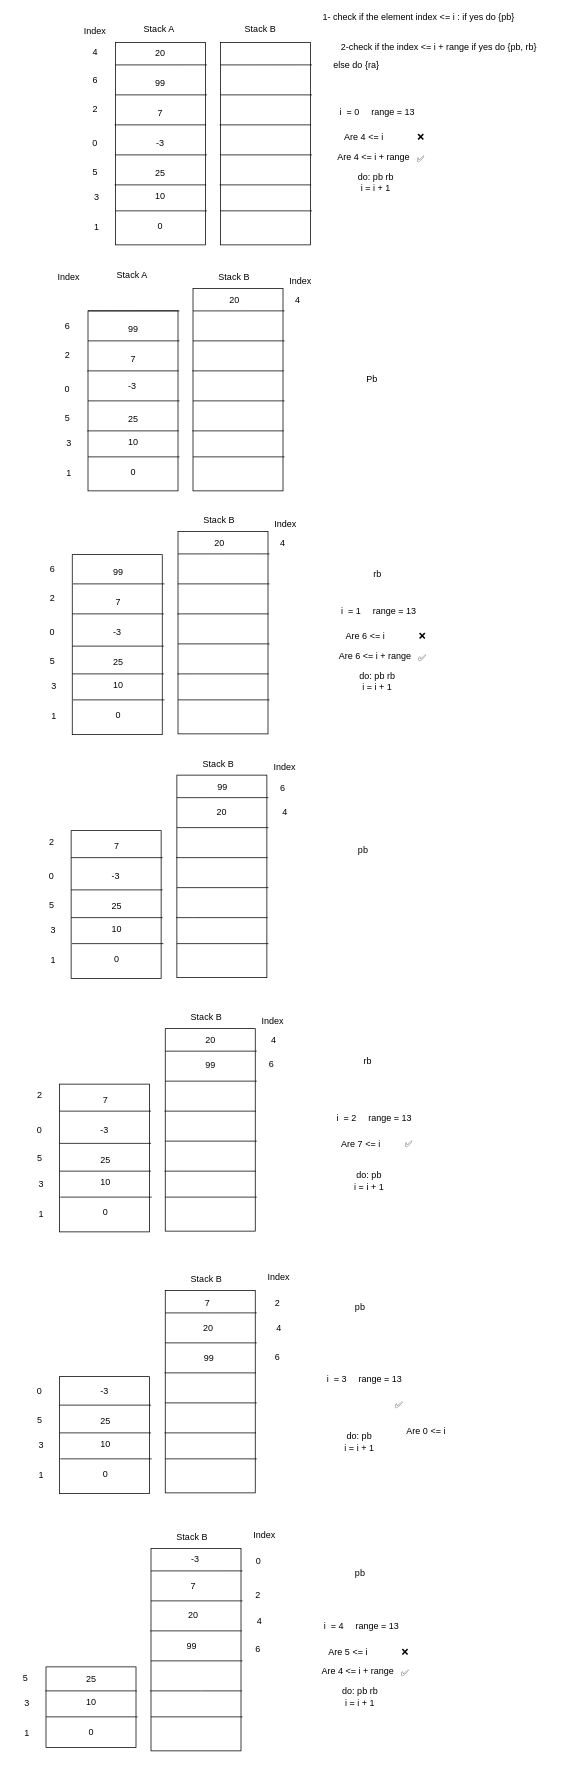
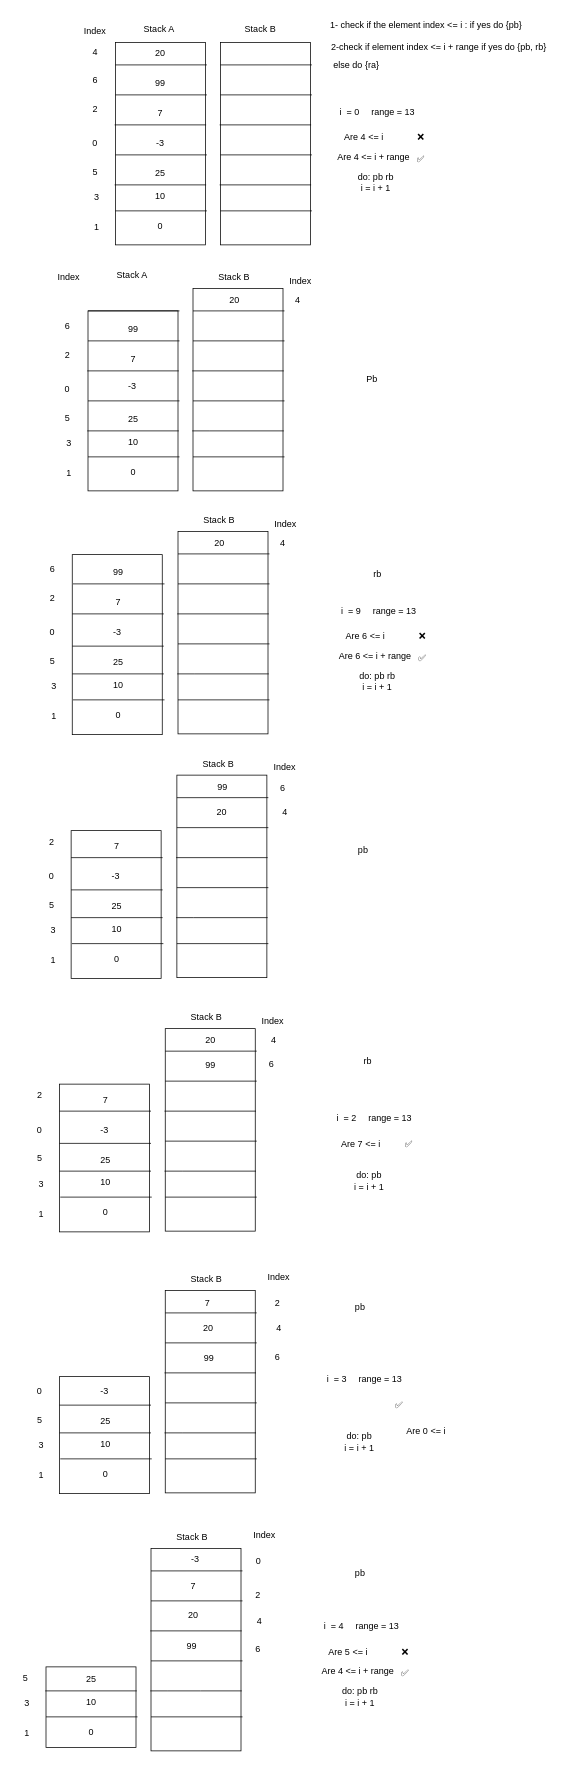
(418, 18) -> (425, 25)
(439, 48) -> (439, 48)
(351, 611) -> (351, 611)
